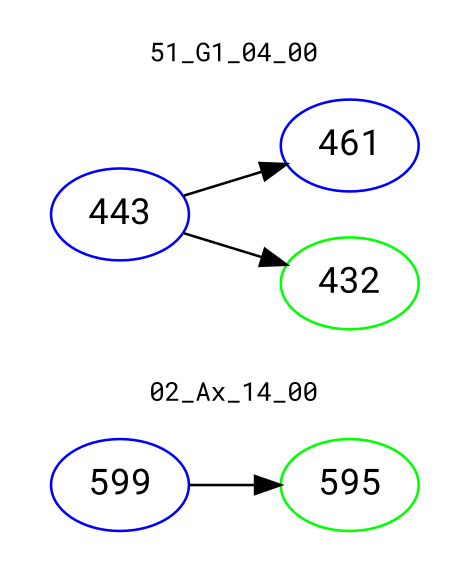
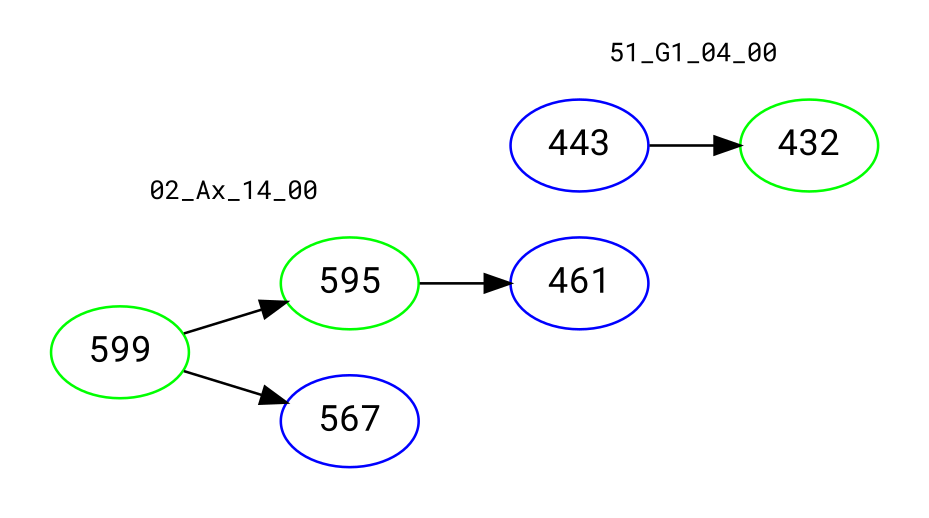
(223, 184) -> (455, 283)
none -> (350, 421)
(120, 485) -> (120, 352)
